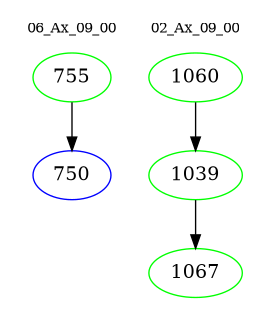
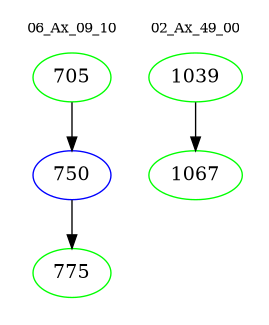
(72, 29) -> (72, 29)
(196, 29) -> (196, 29)
(72, 77) -> (72, 77)
(196, 77) -> none
none -> (72, 273)
